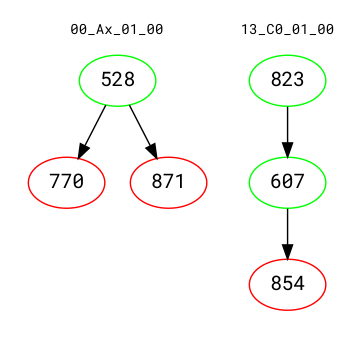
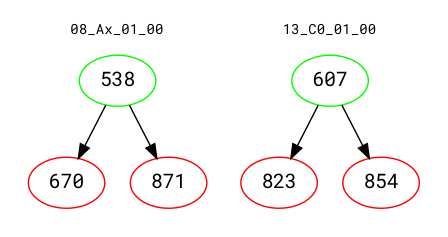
(118, 30) -> (118, 30)
(118, 81) -> (118, 81)
(288, 81) -> (279, 183)
(288, 125) -> (308, 125)
(67, 183) -> (67, 183)
